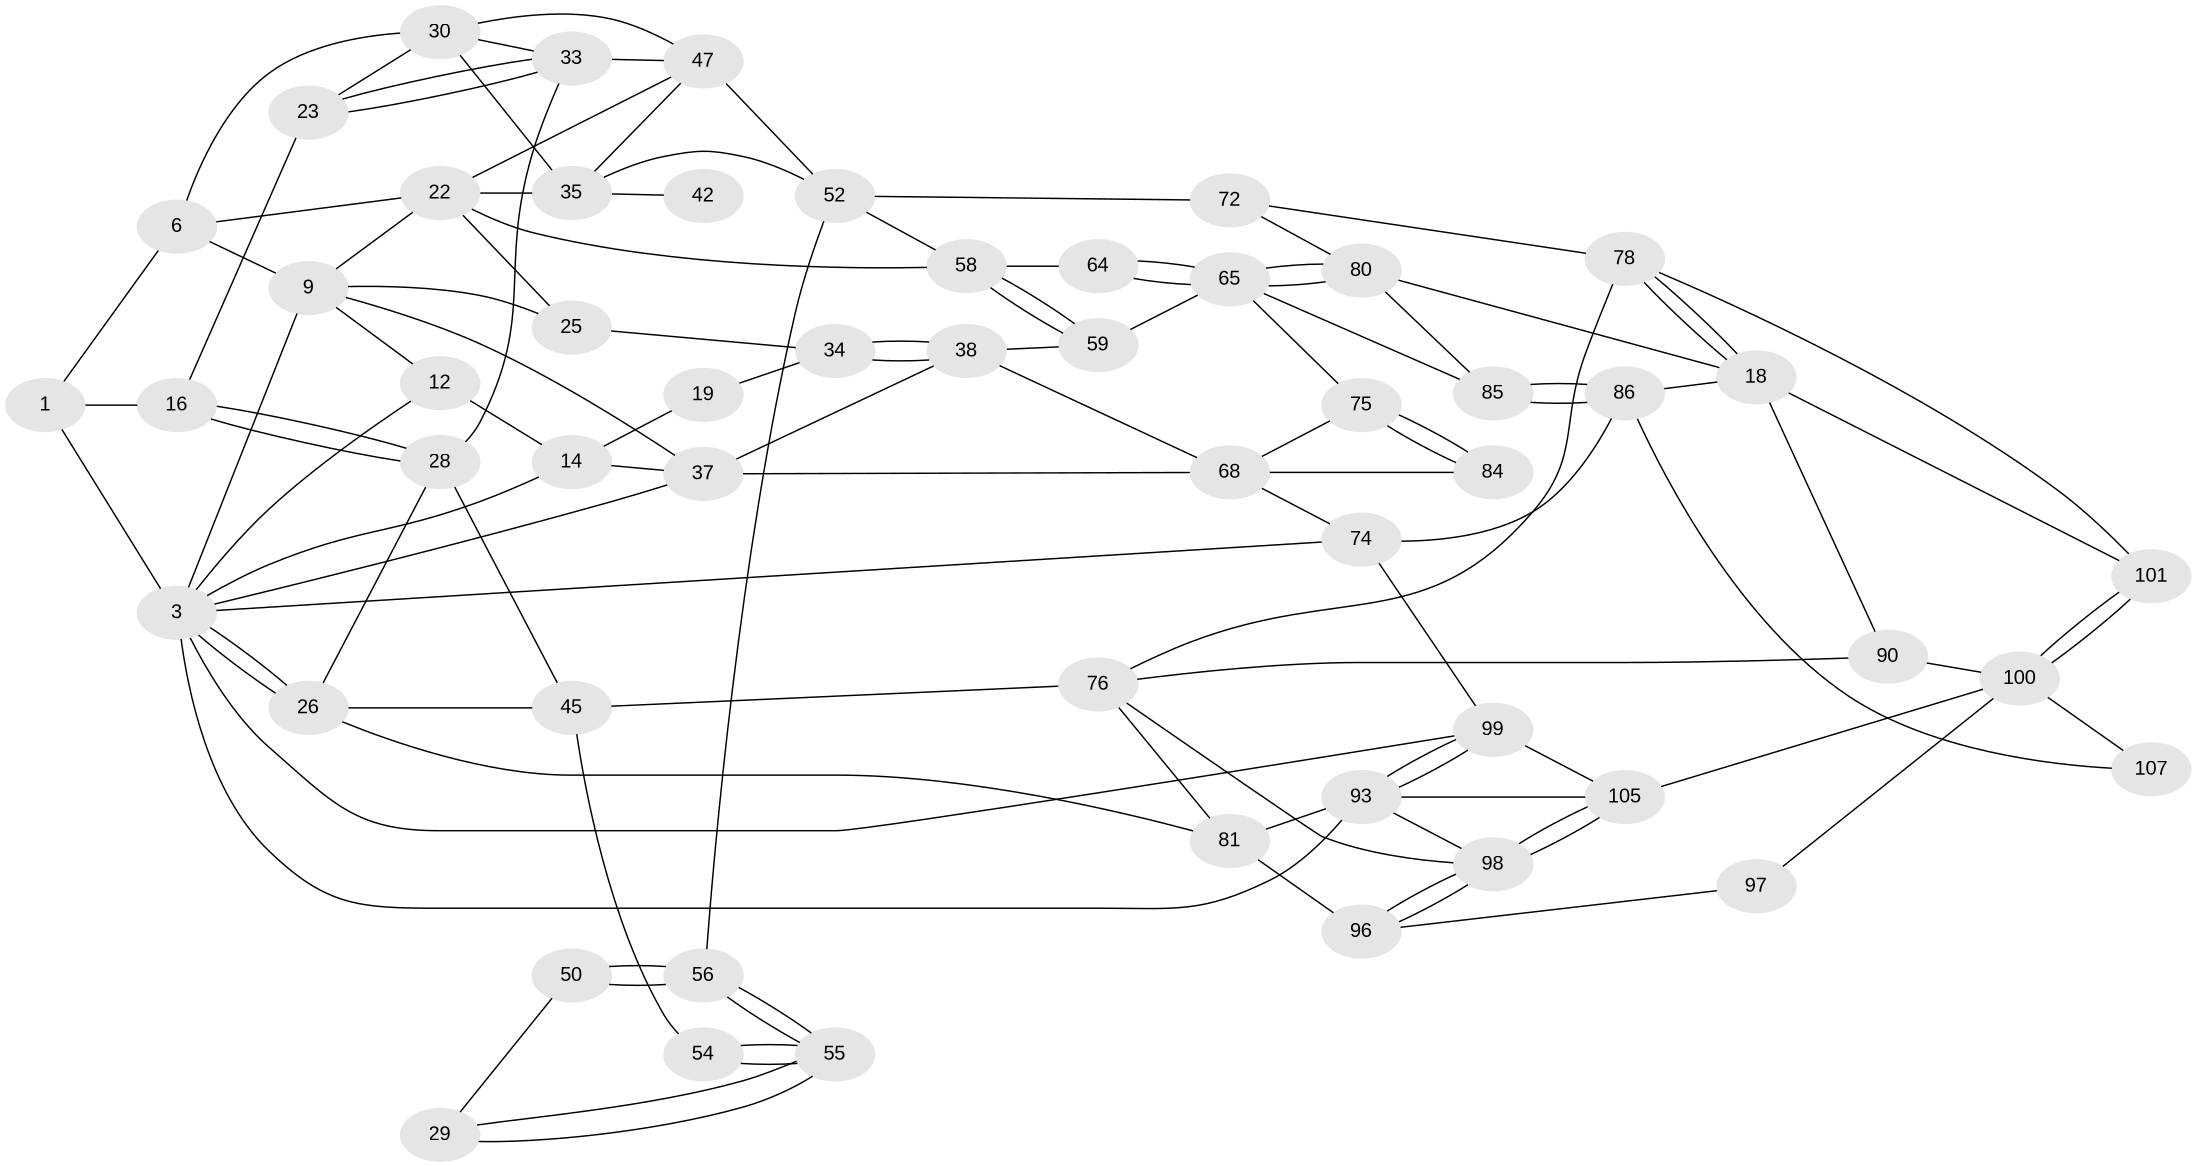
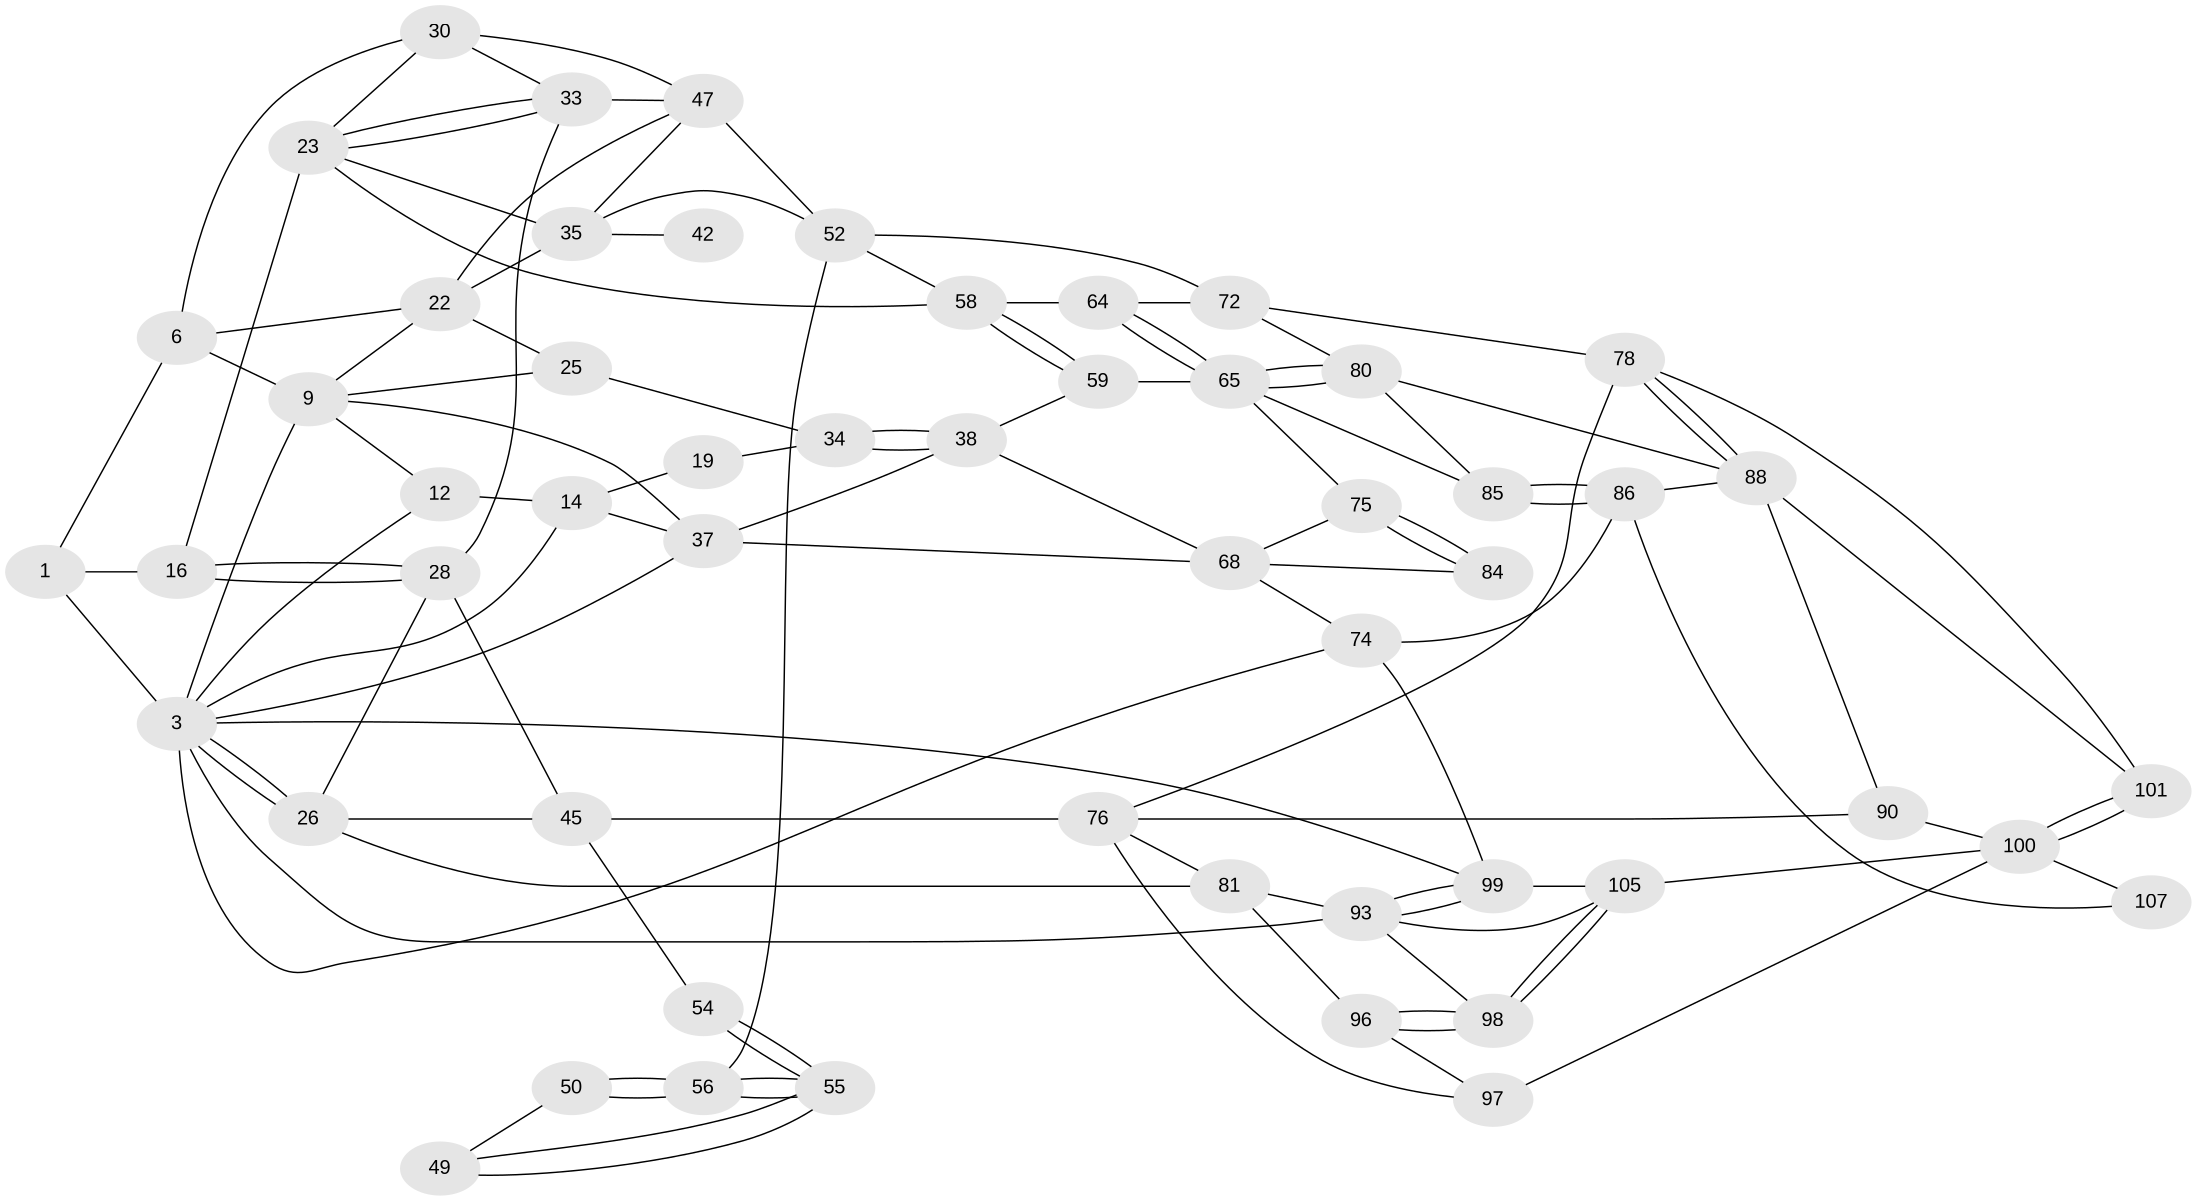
(506, 113) -> (440, 191)
(696, 259) -> (616, 290)
none -> (1164, 303)
(1756, 377) -> (1756, 478)
(1280, 808) -> (1255, 1012)
(440, 1135) -> (440, 1169)
